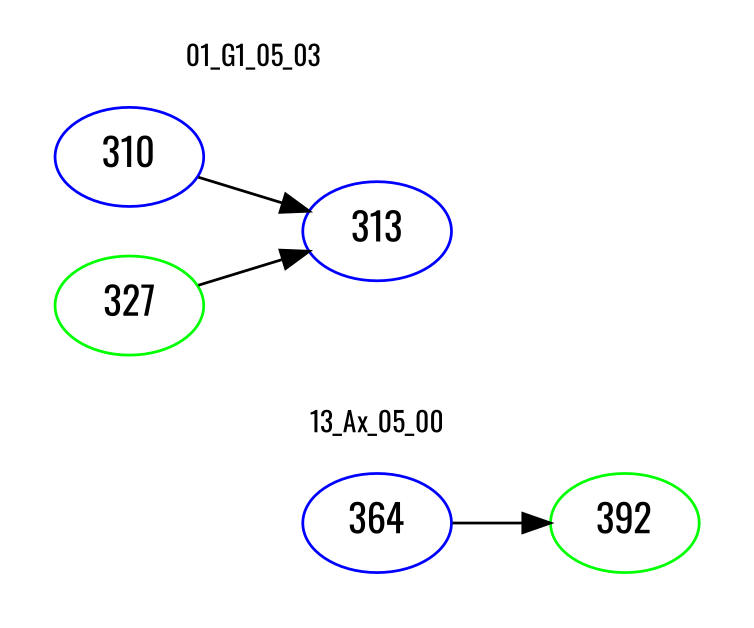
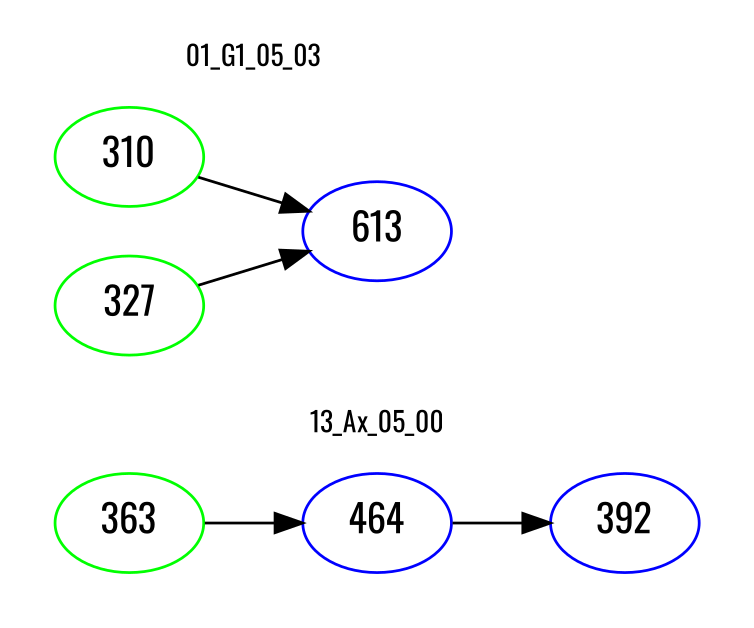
(129, 157) -> (129, 157)
(377, 231) -> (377, 231)
none -> (129, 523)
(377, 523) -> (377, 523)
(625, 523) -> (625, 523)
